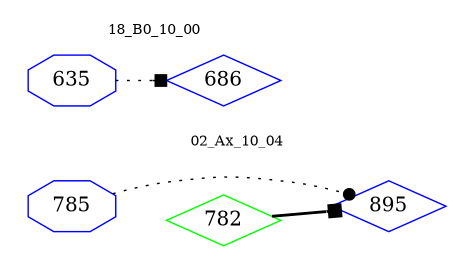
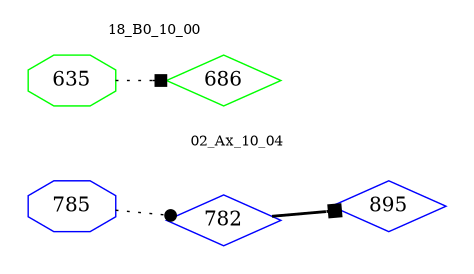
(72, 81) -> (72, 81)
(224, 81) -> (224, 81)
(228, 177) -> (140, 213)
(224, 220) -> (224, 220)
